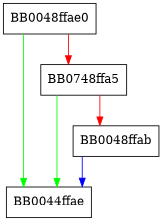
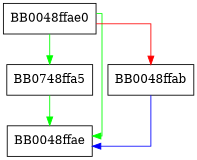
(68, 45) -> (50, 45)
(100, 106) -> (140, 24)
(49, 202) -> (50, 141)
